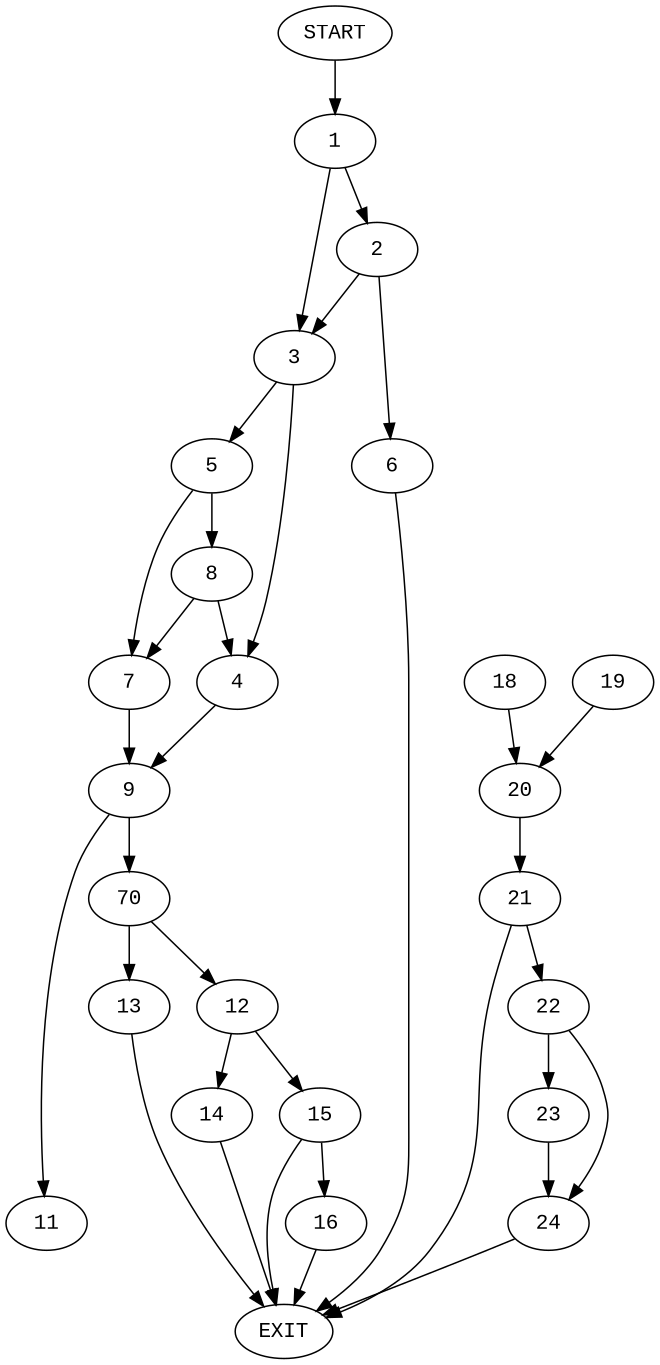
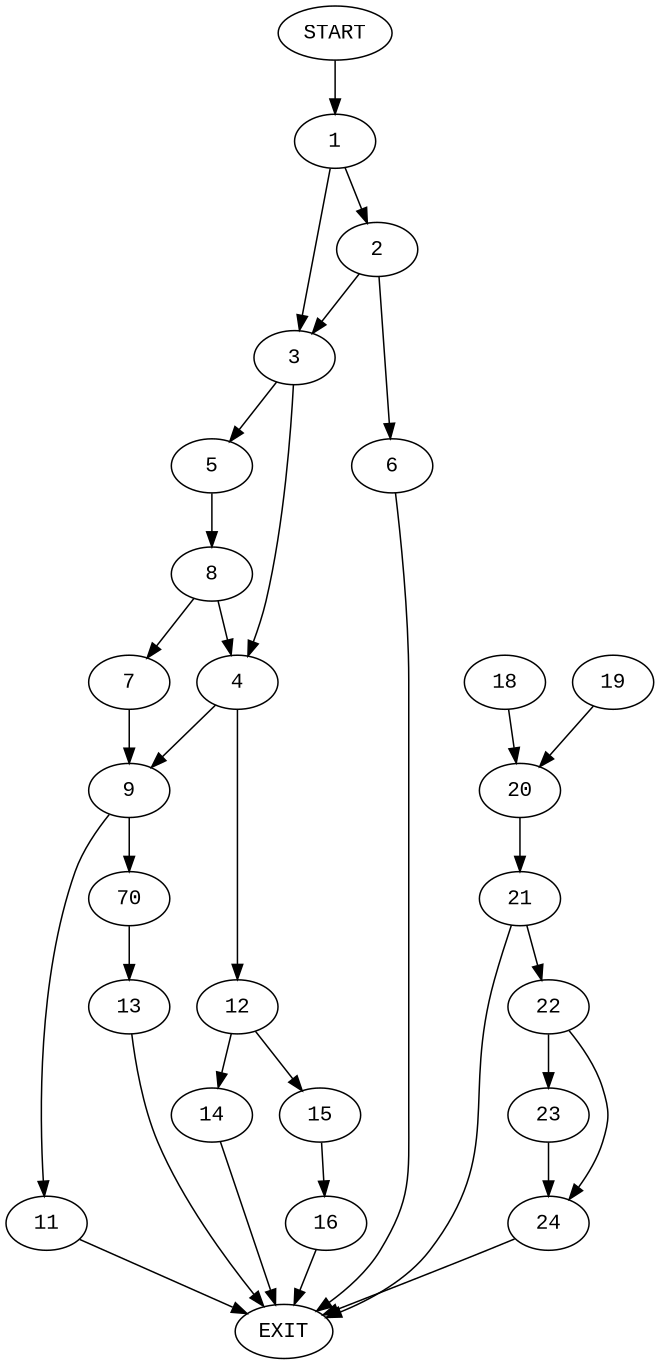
(152, 561) -> none
(178, 947) -> (237, 837)
(269, 1211) -> (156, 1273)
